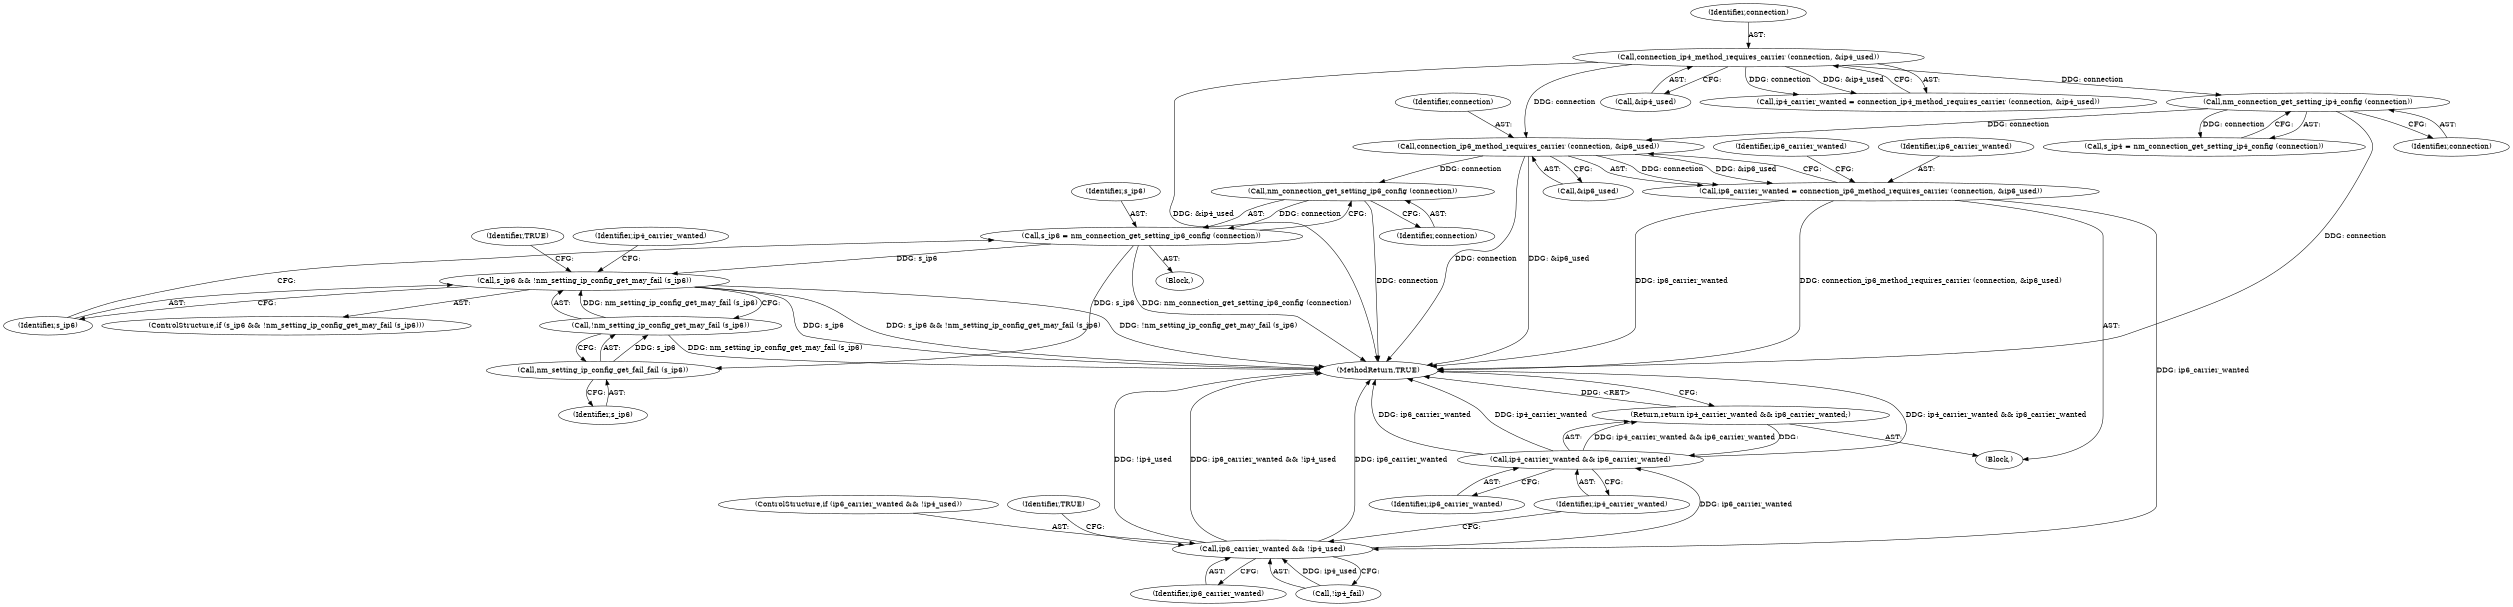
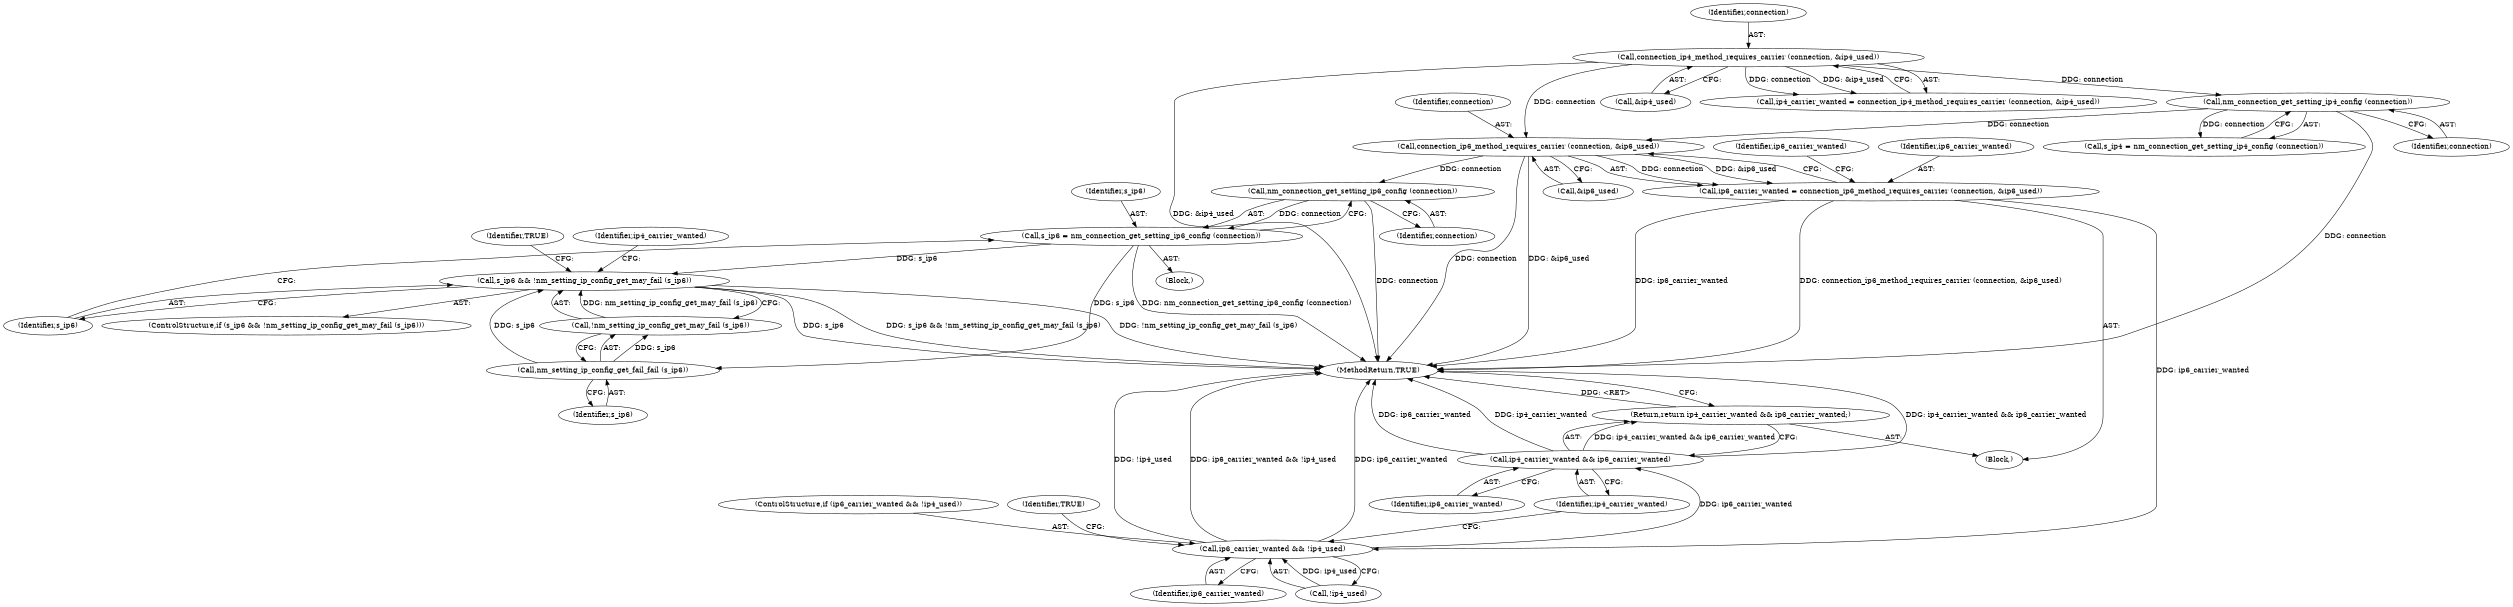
none -> (490, 325)
(988, 365) -> none
(1790, 438) -> (1790, 438)
(1338, 594) -> (1338, 594)
